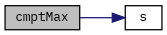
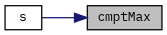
(96, 18) -> (58, 18)
